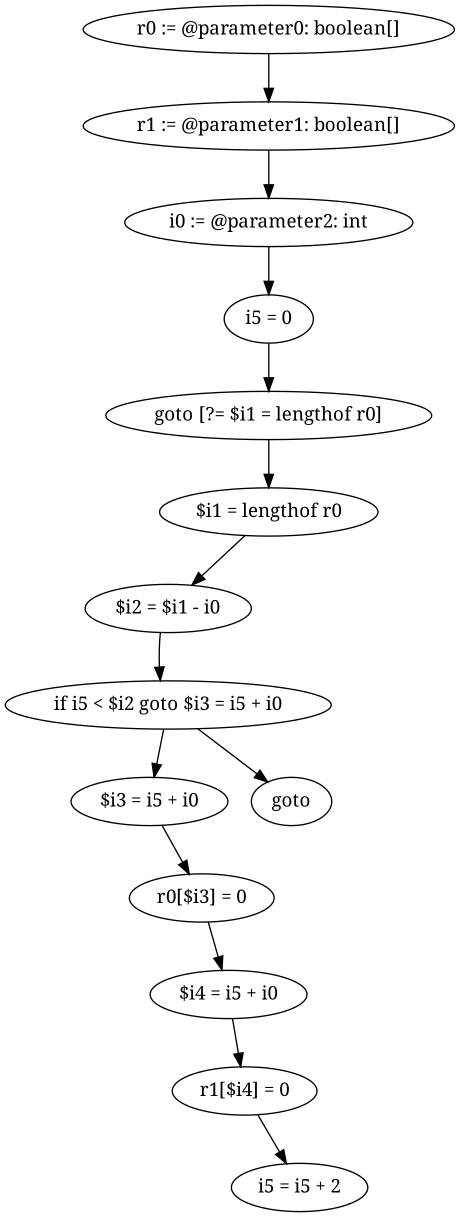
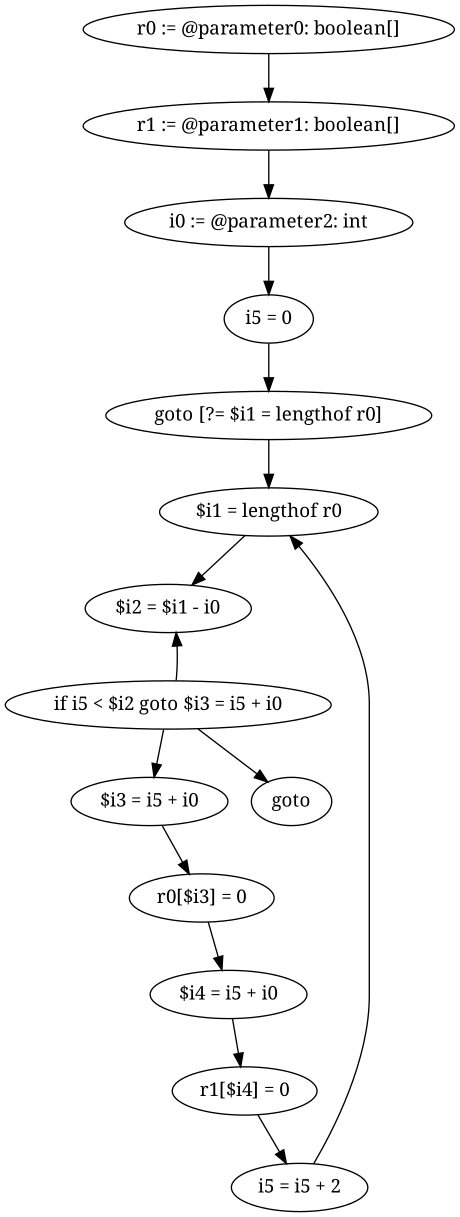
(159, 650) -> (177, 663)
none -> (369, 851)
